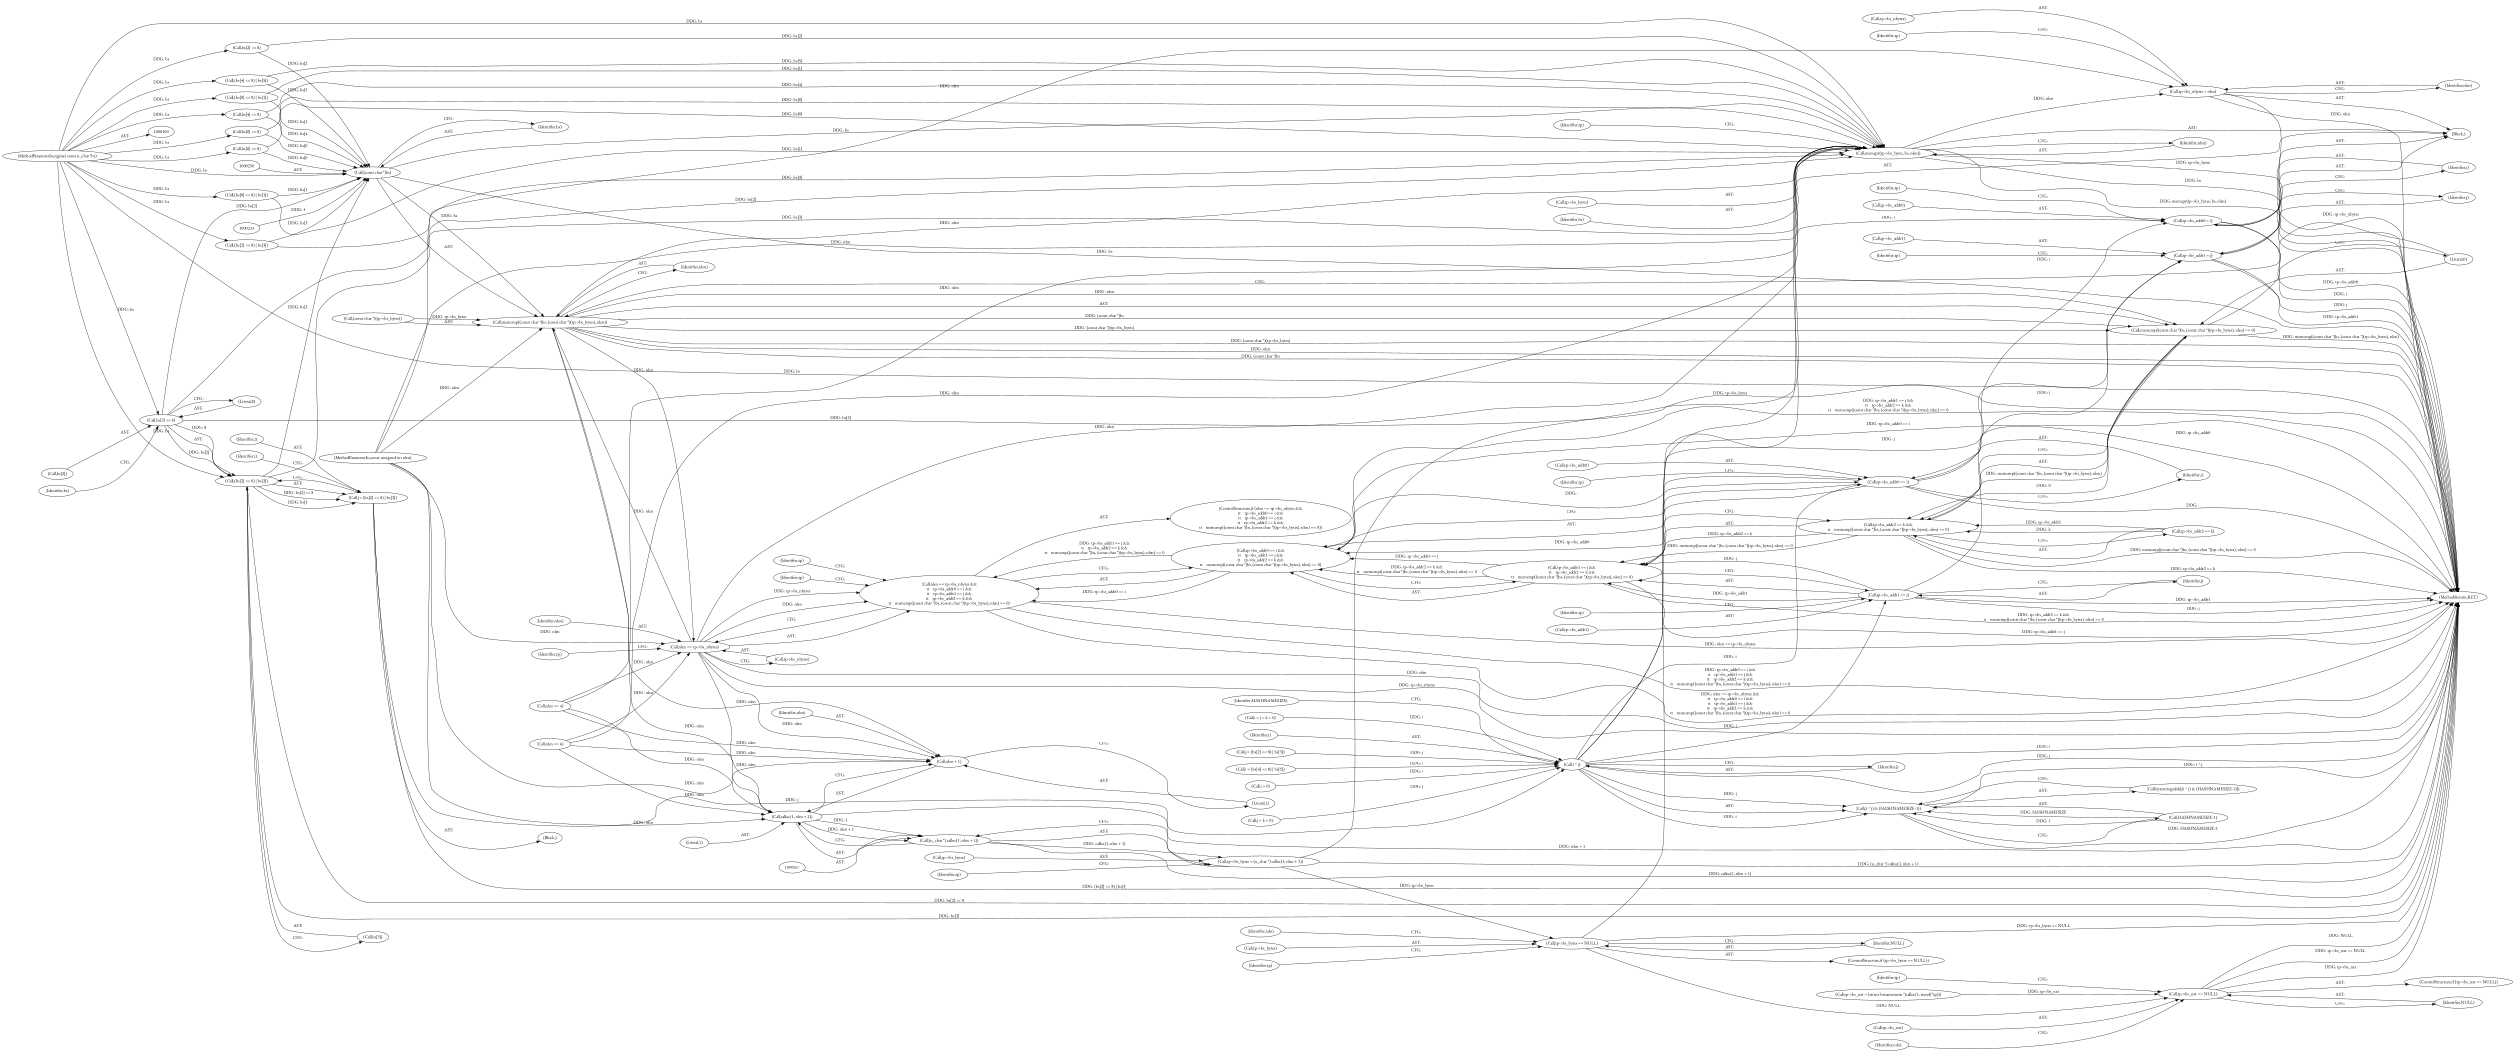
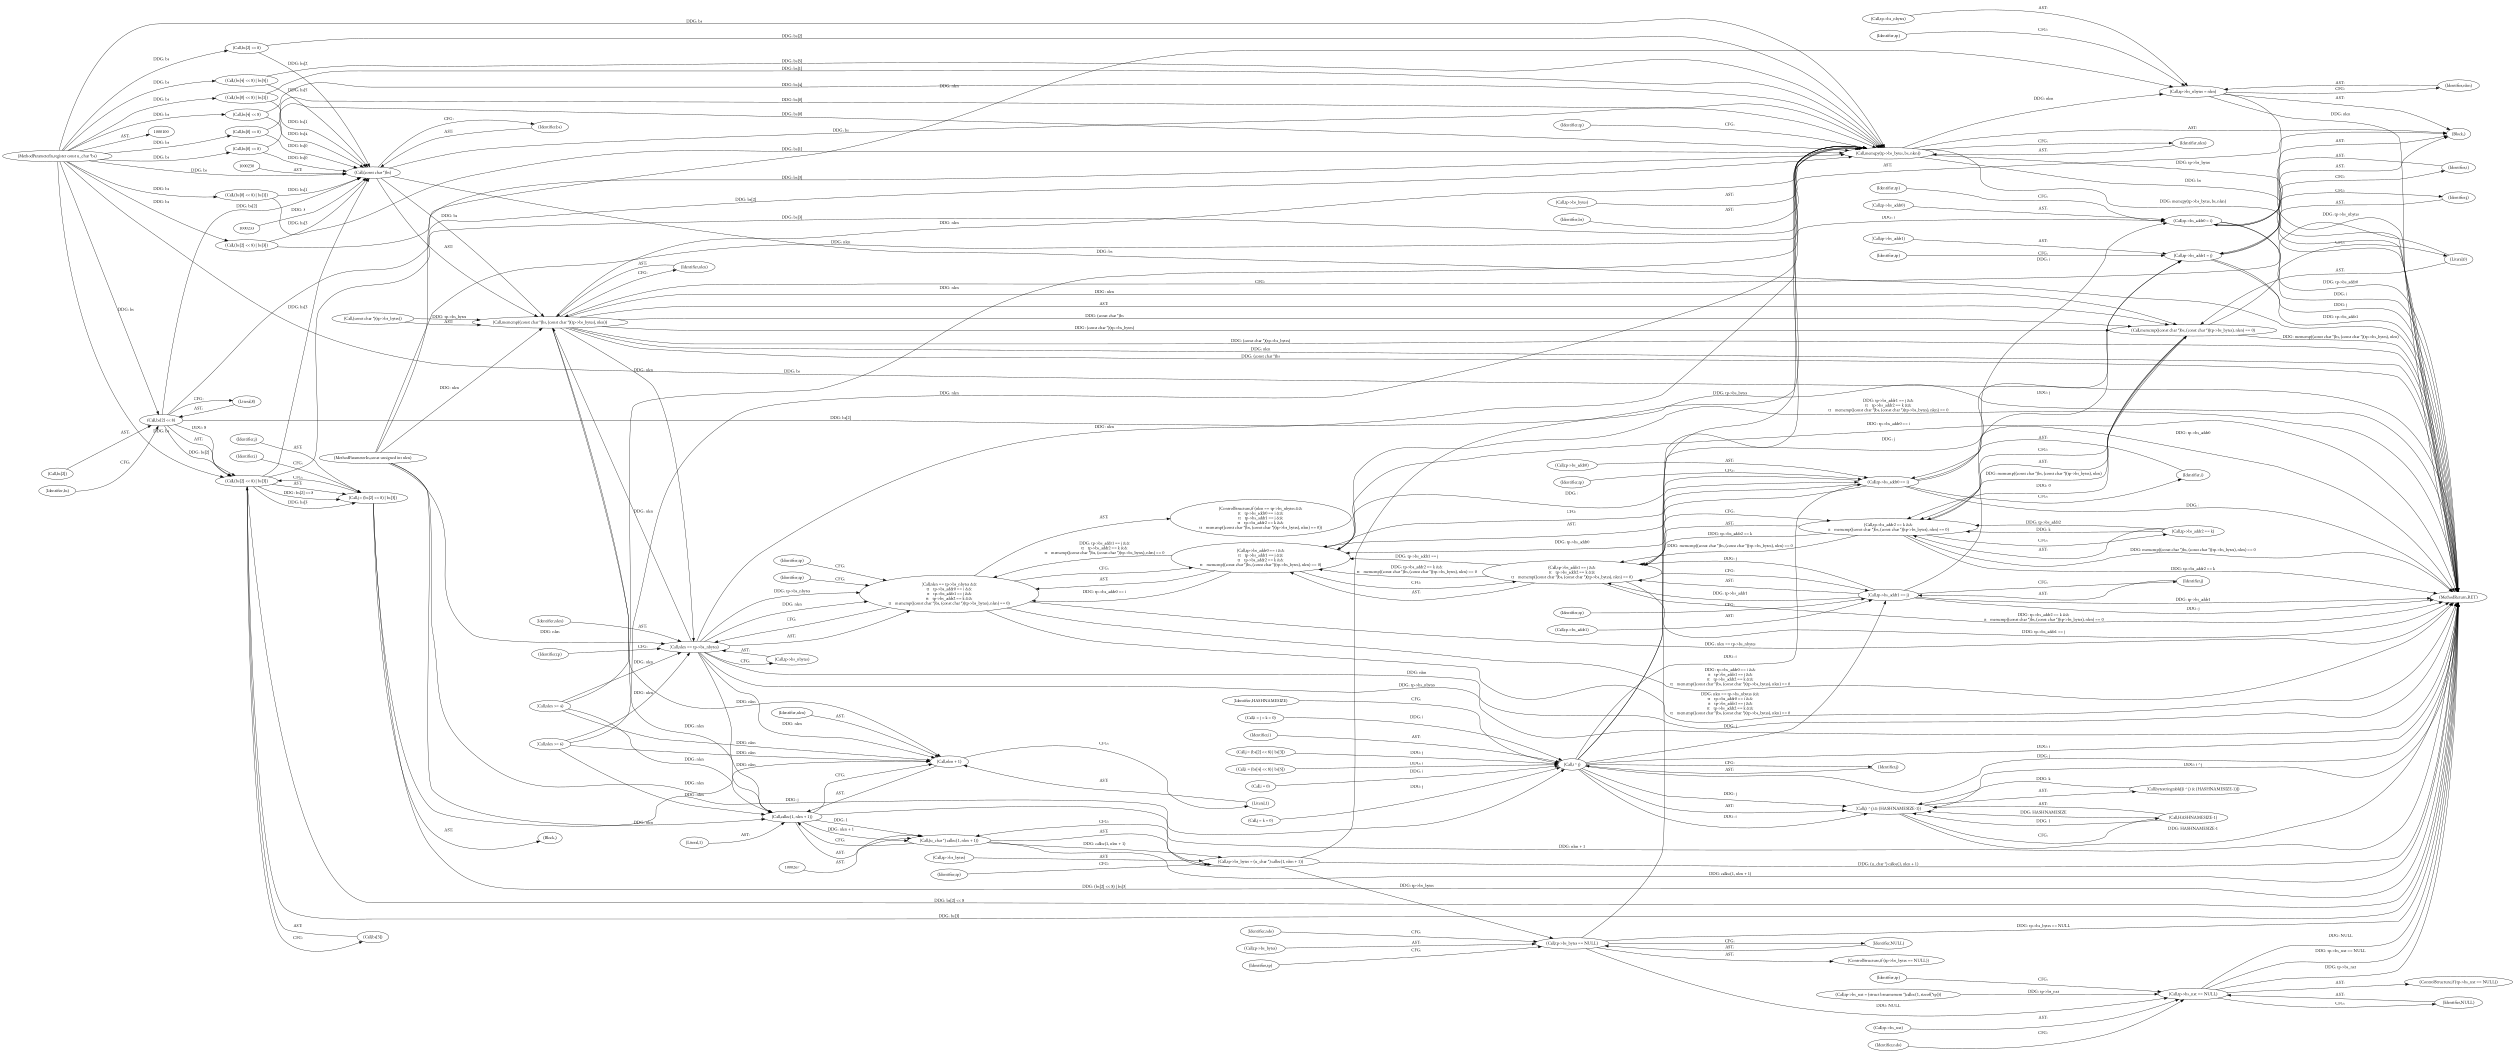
(2044, 779) -> (2044, 779)
